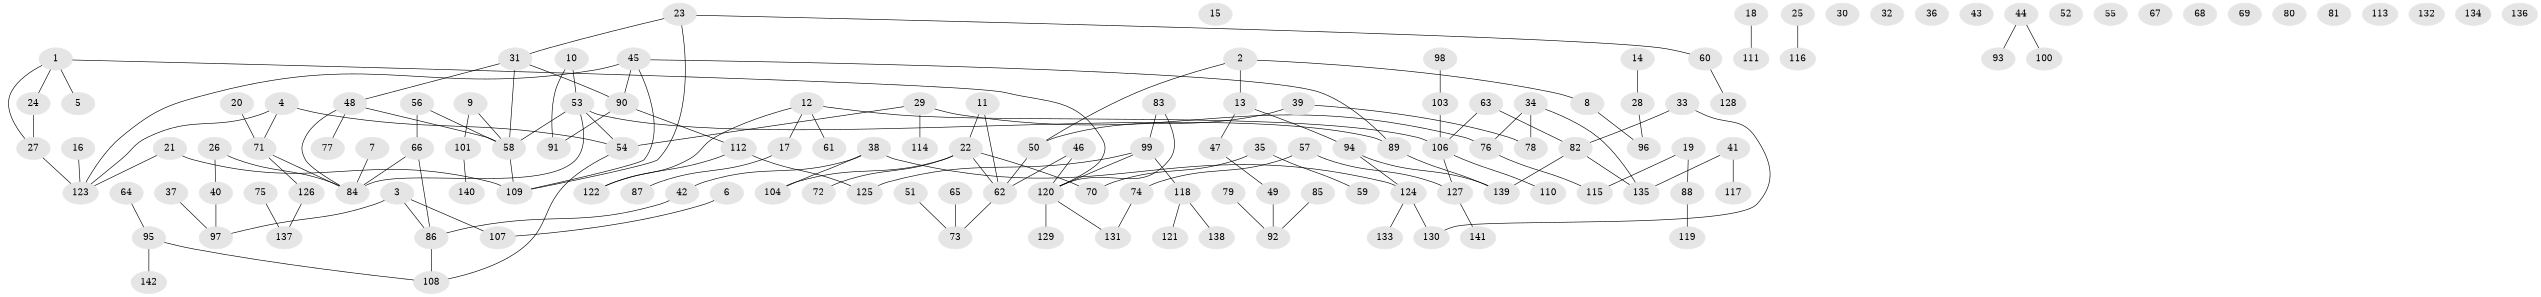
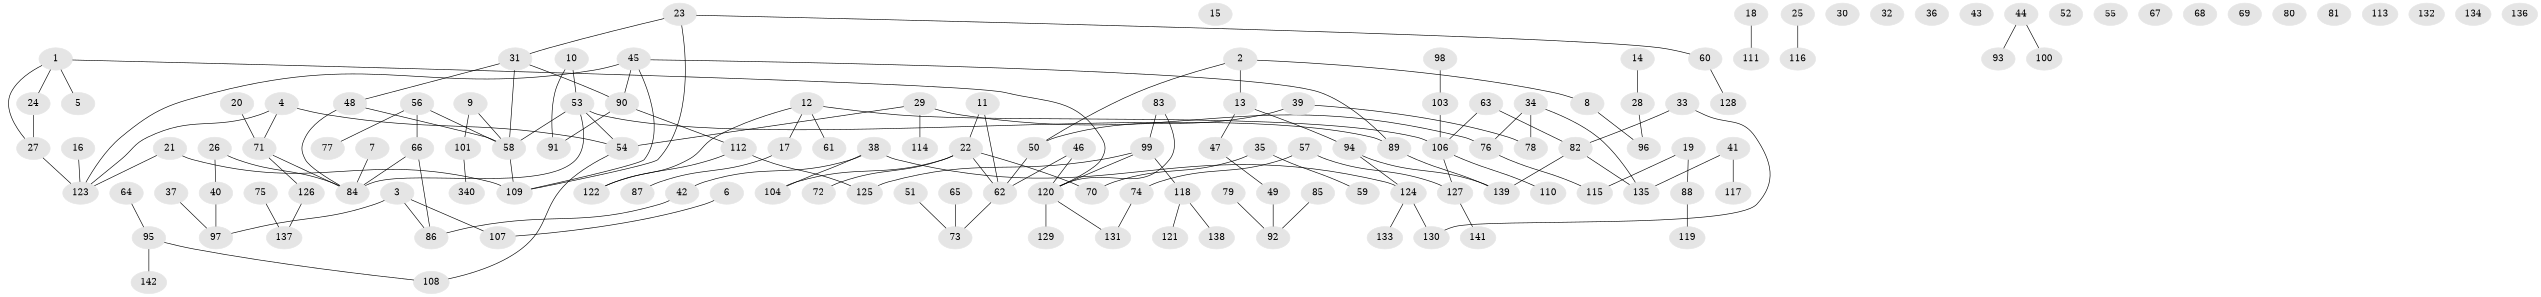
(339, 126) -> (372, 126)
(467, 193) -> (467, 193)
(431, 260) -> none
